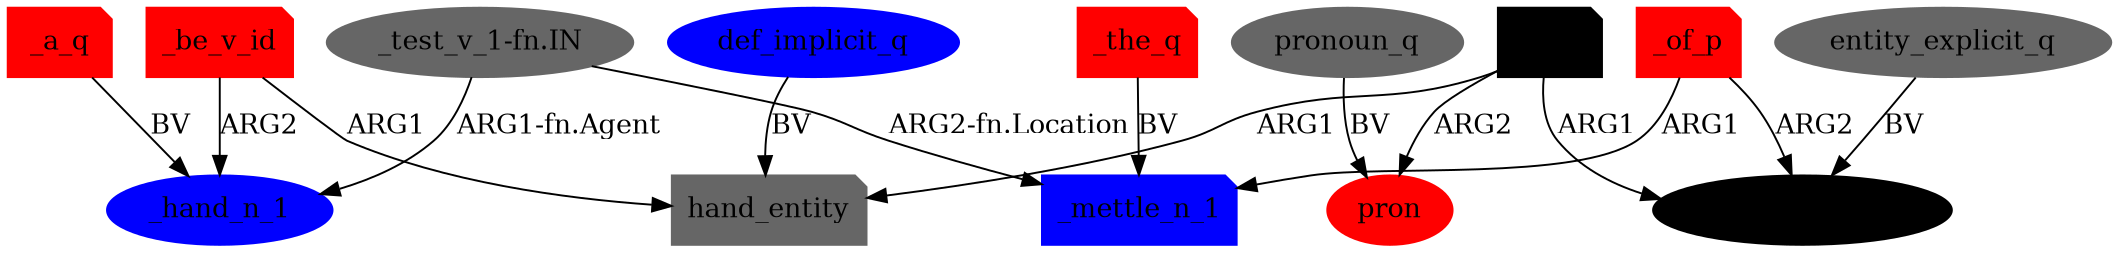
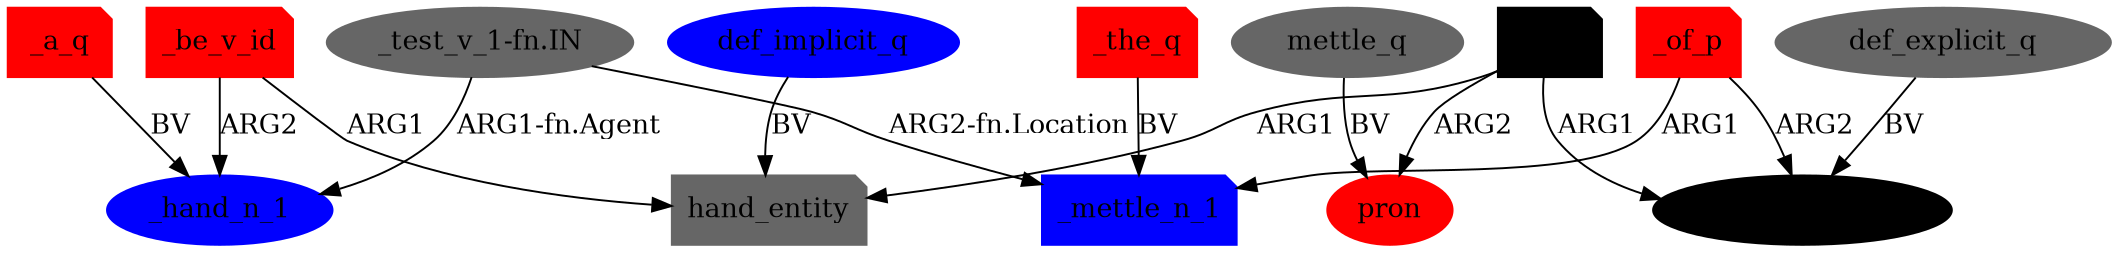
(1348, 42) -> (1348, 42)
(1943, 42) -> (1943, 42)
